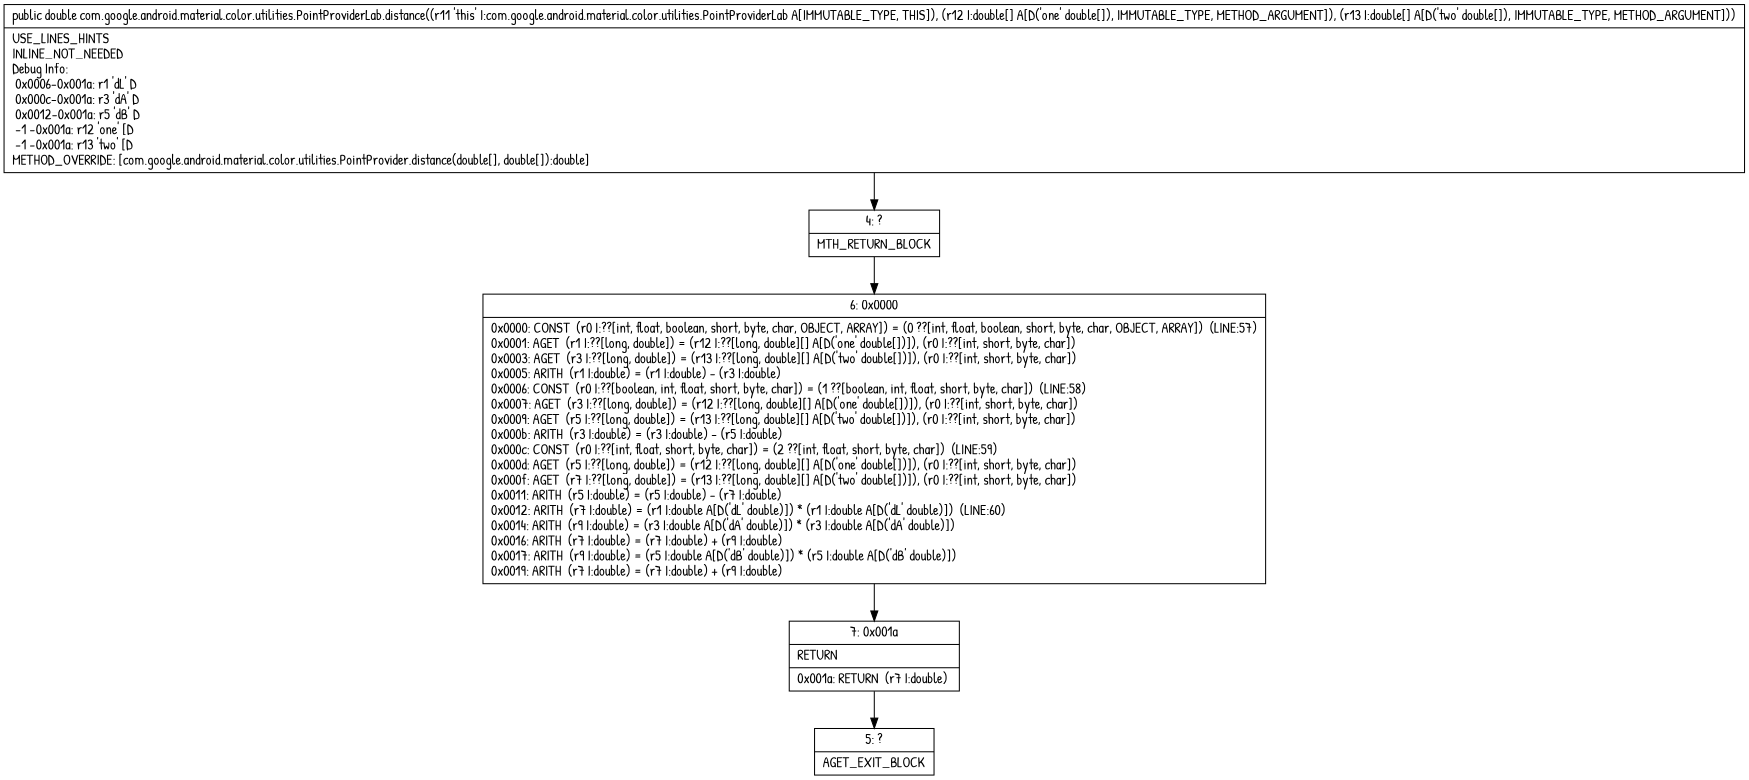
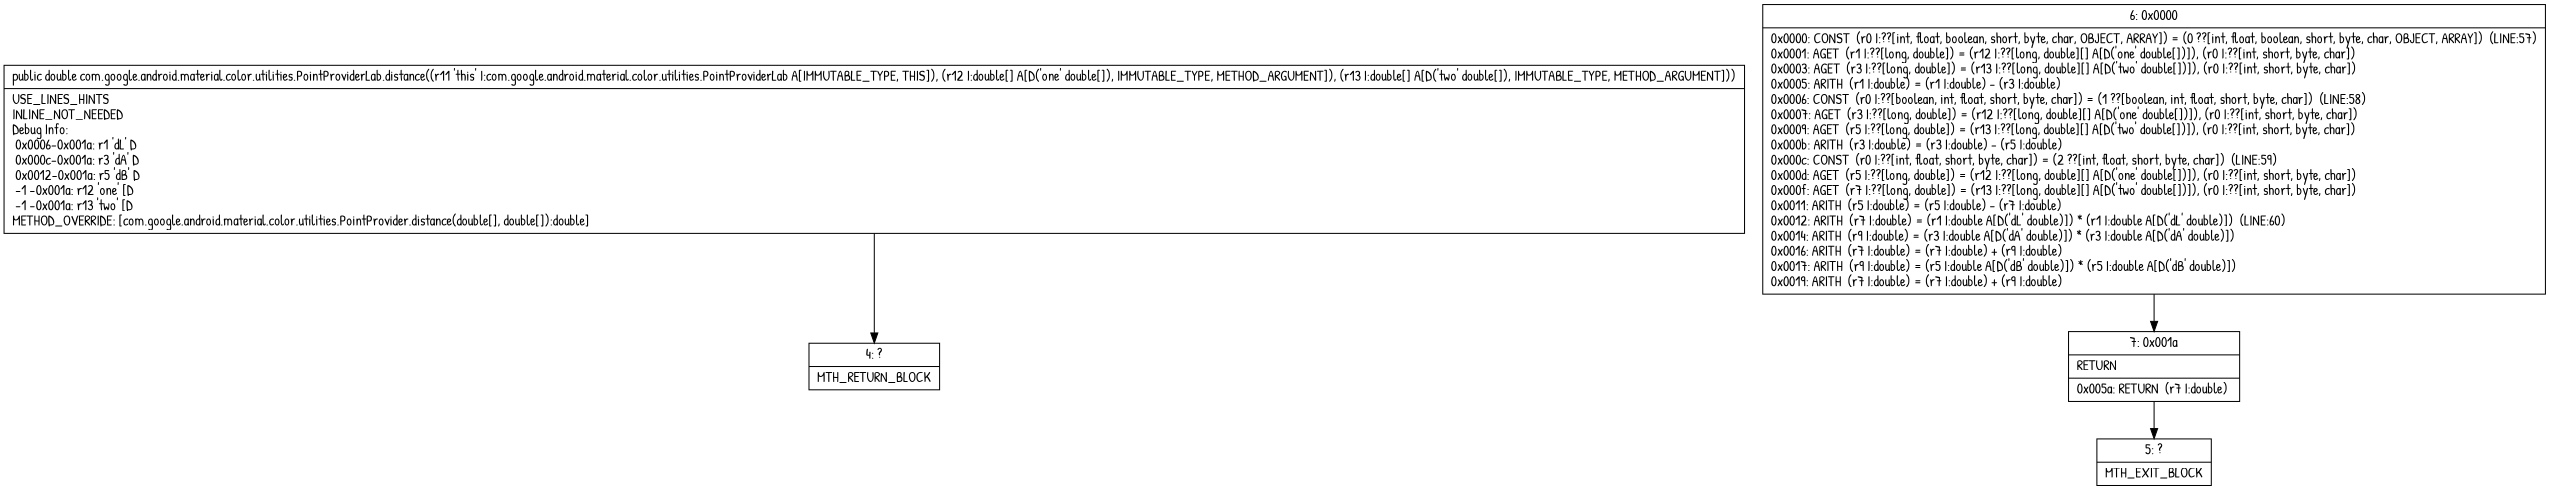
(874, 270) -> none
(874, 679) -> (2154, 389)
(874, 763) -> (2154, 473)
